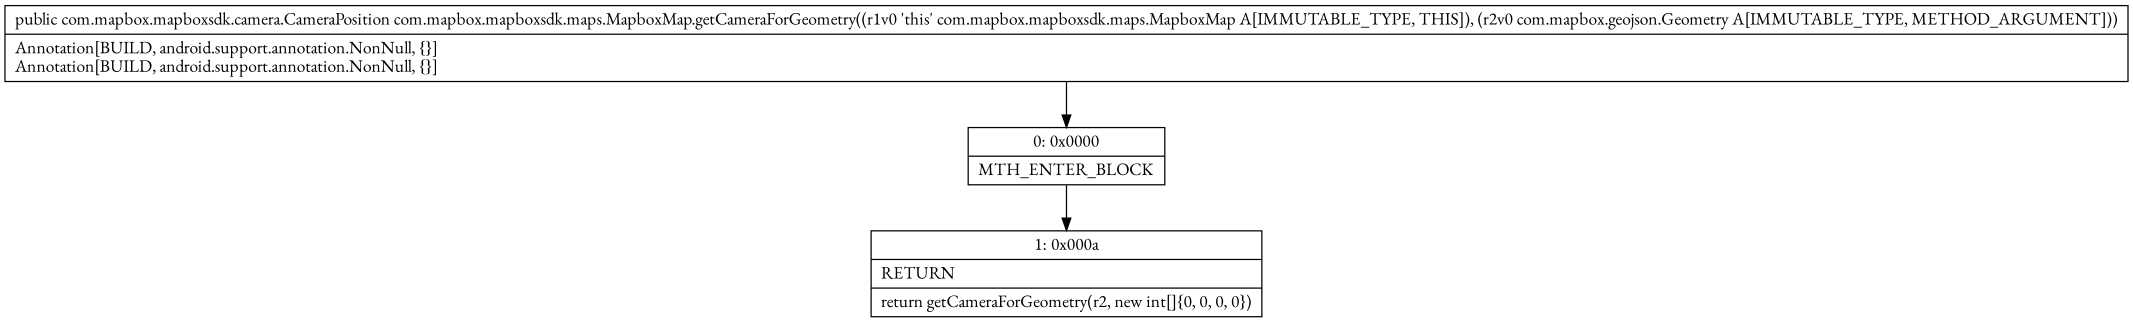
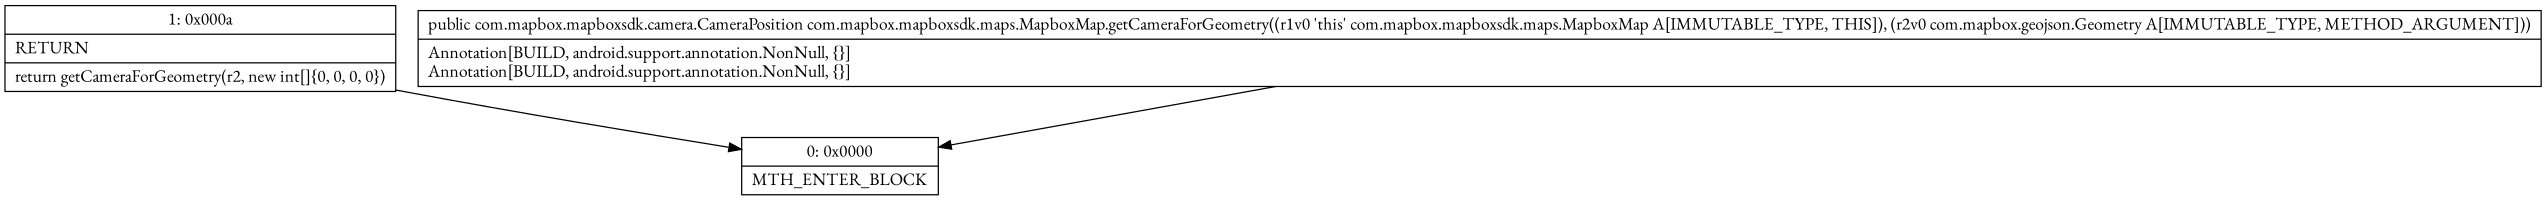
(1066, 202) -> (562, 120)
